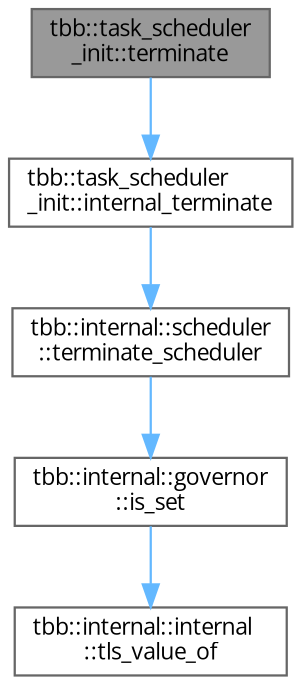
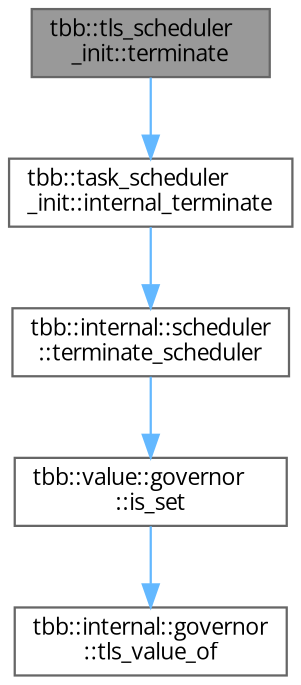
(151, 43) -> (151, 43)
(151, 492) -> (151, 492)
(151, 641) -> (151, 641)
